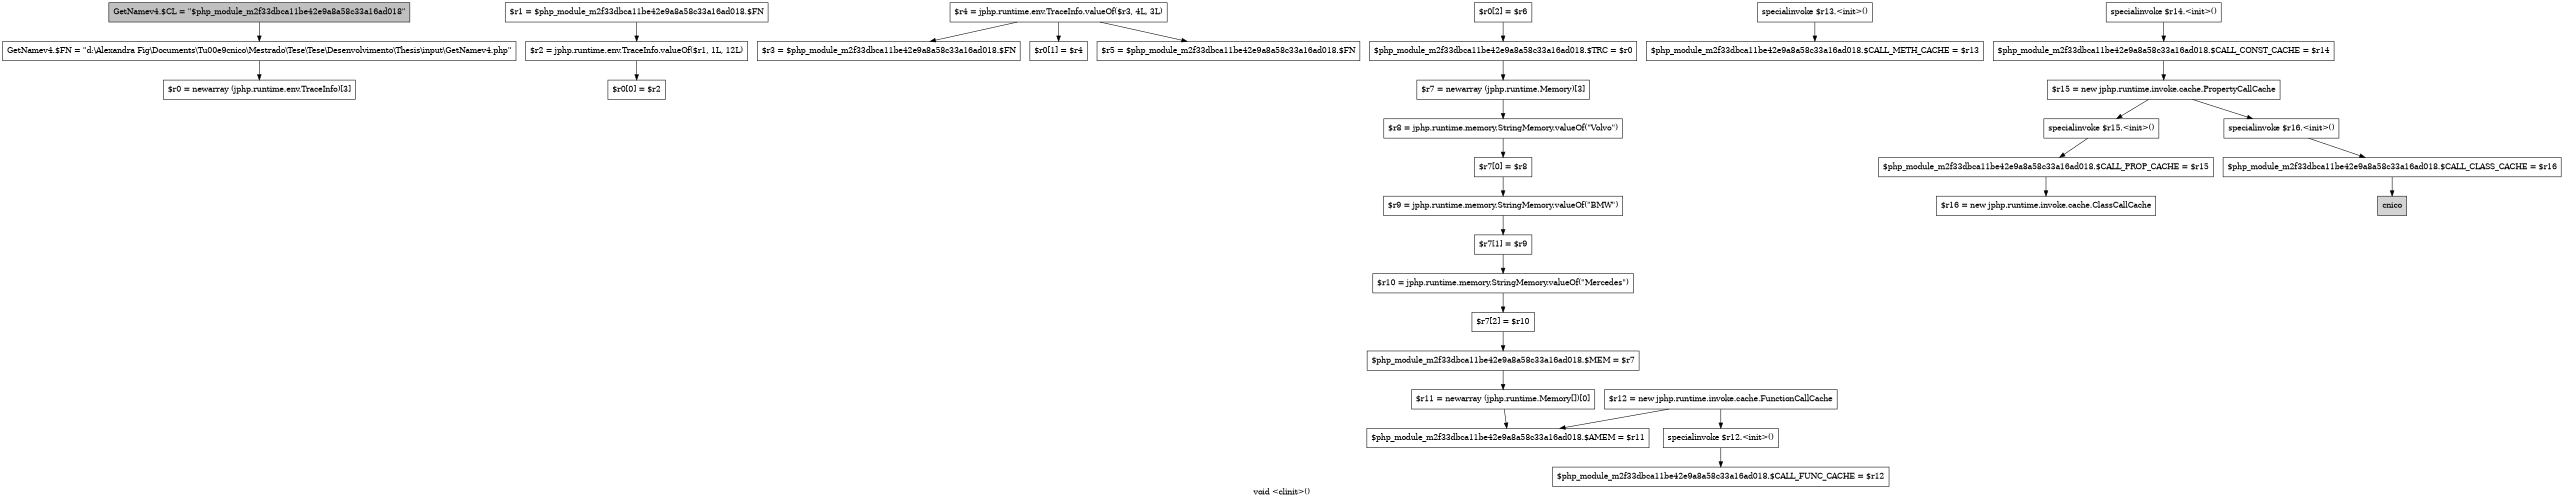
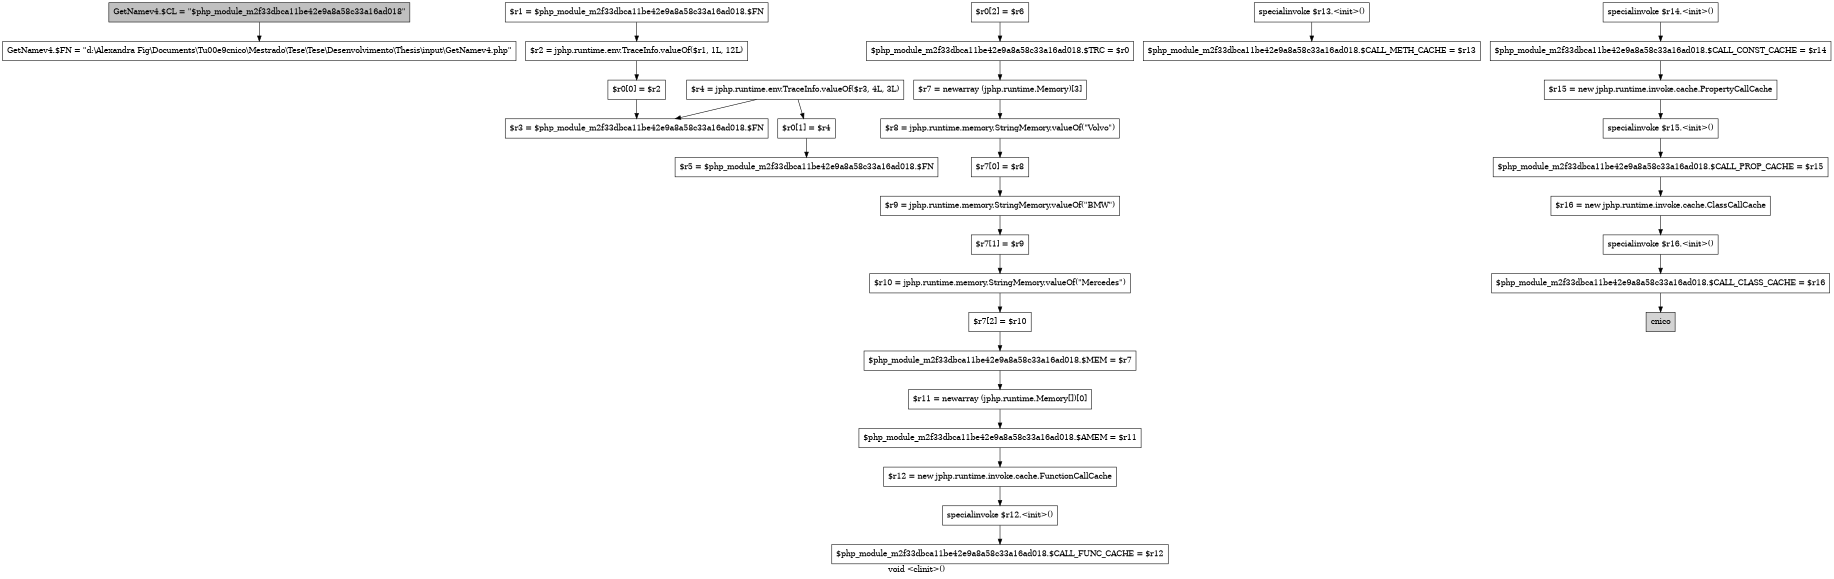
(1141, 31) -> (807, 145)
(259, 90) -> none
none -> (637, 106)
(2220, 108) -> (1661, 223)
(1617, 418) -> (1000, 455)
